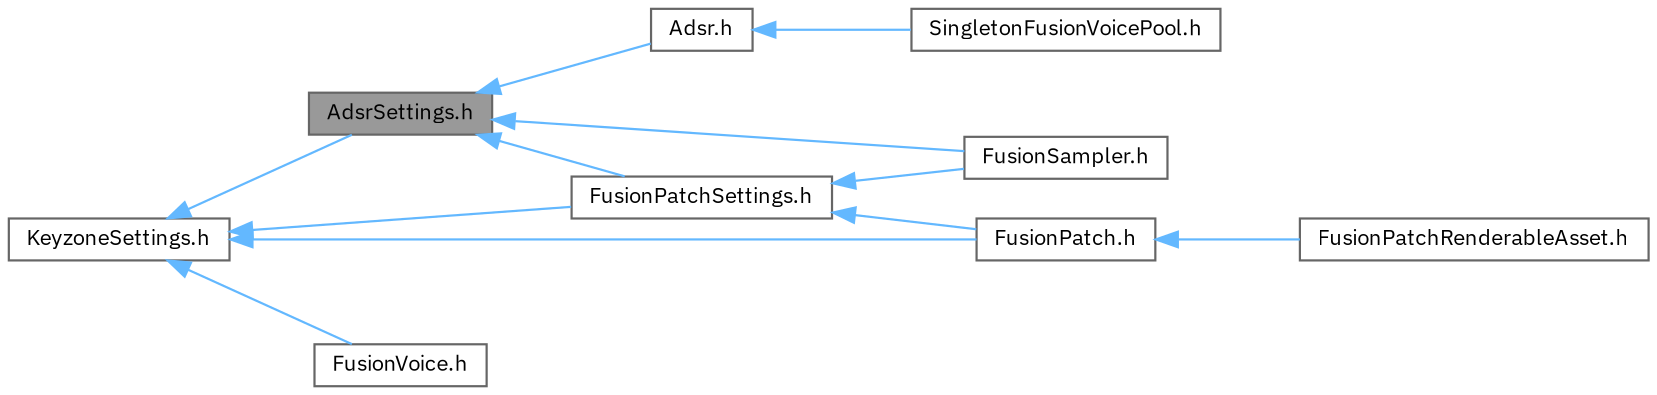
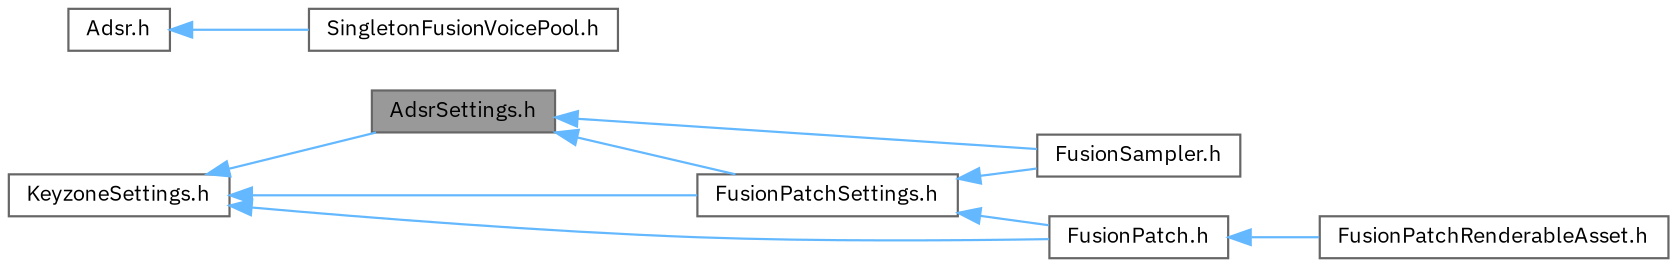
(575, 65) -> none
(401, 365) -> none
